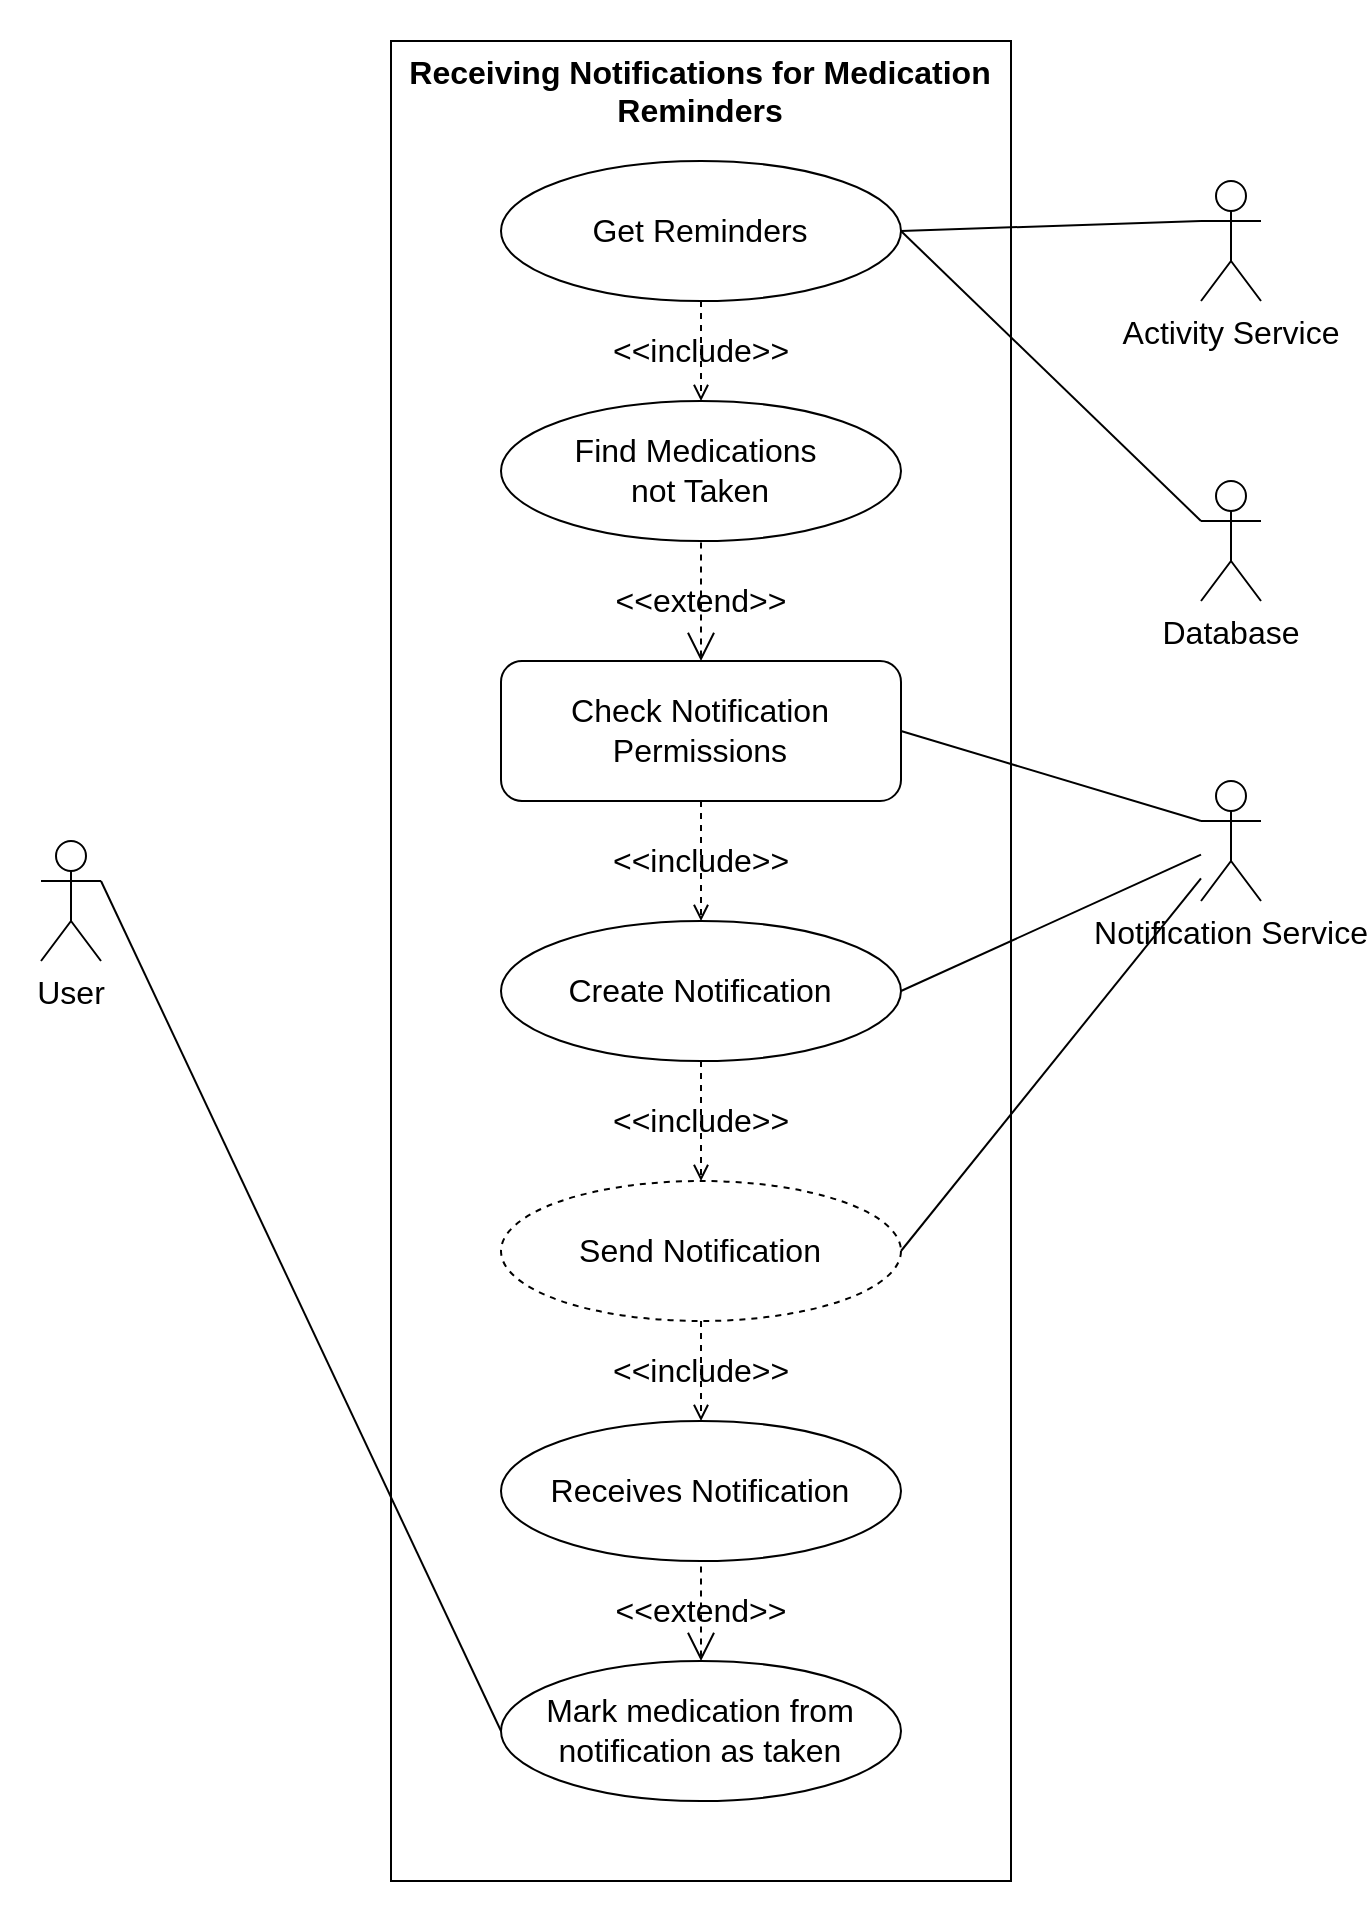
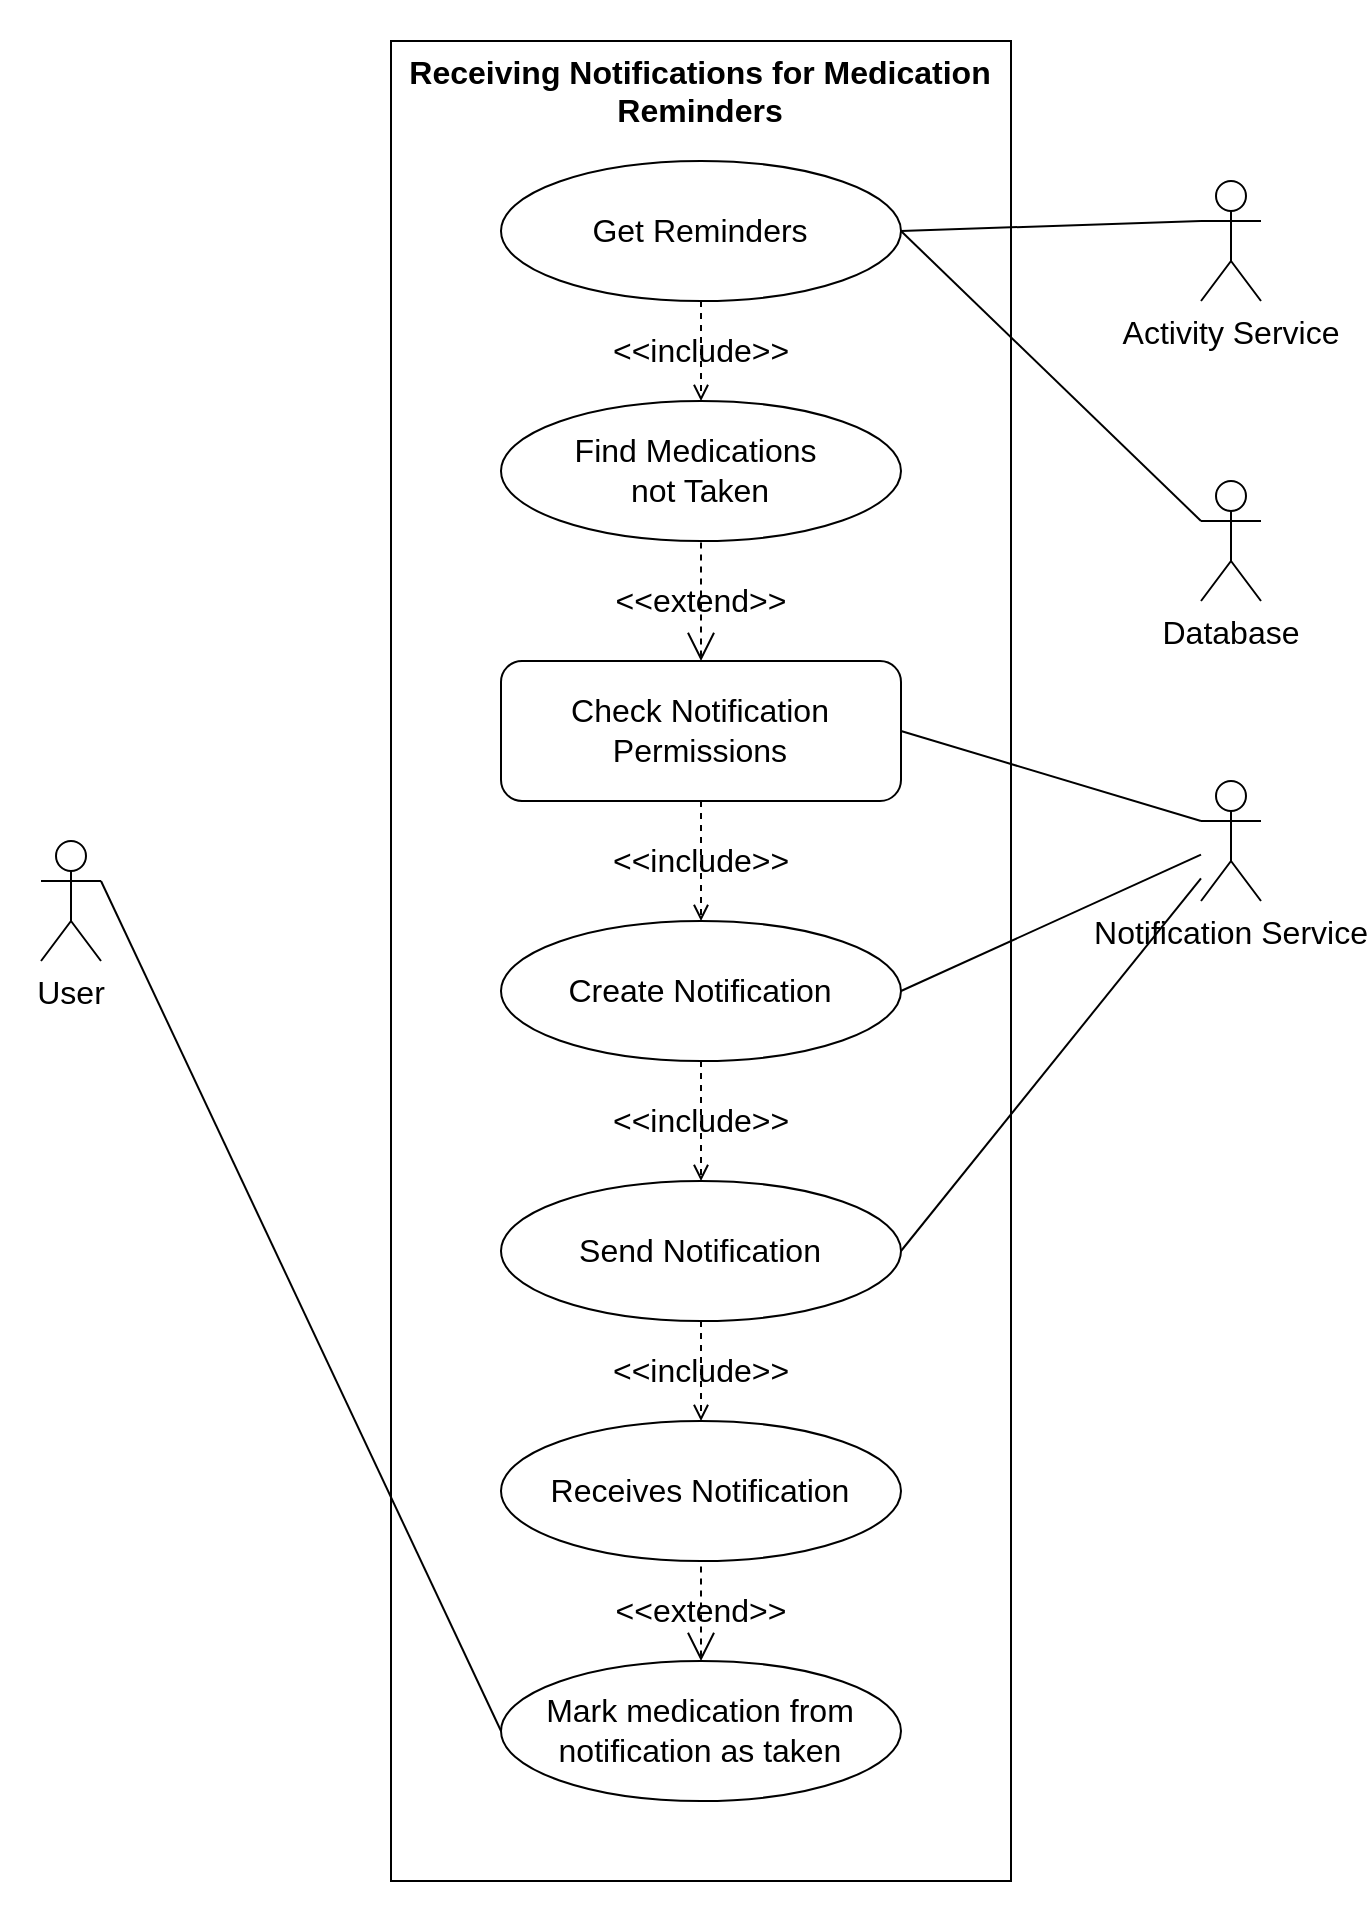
(701, 1251) -> (701, 1251)
